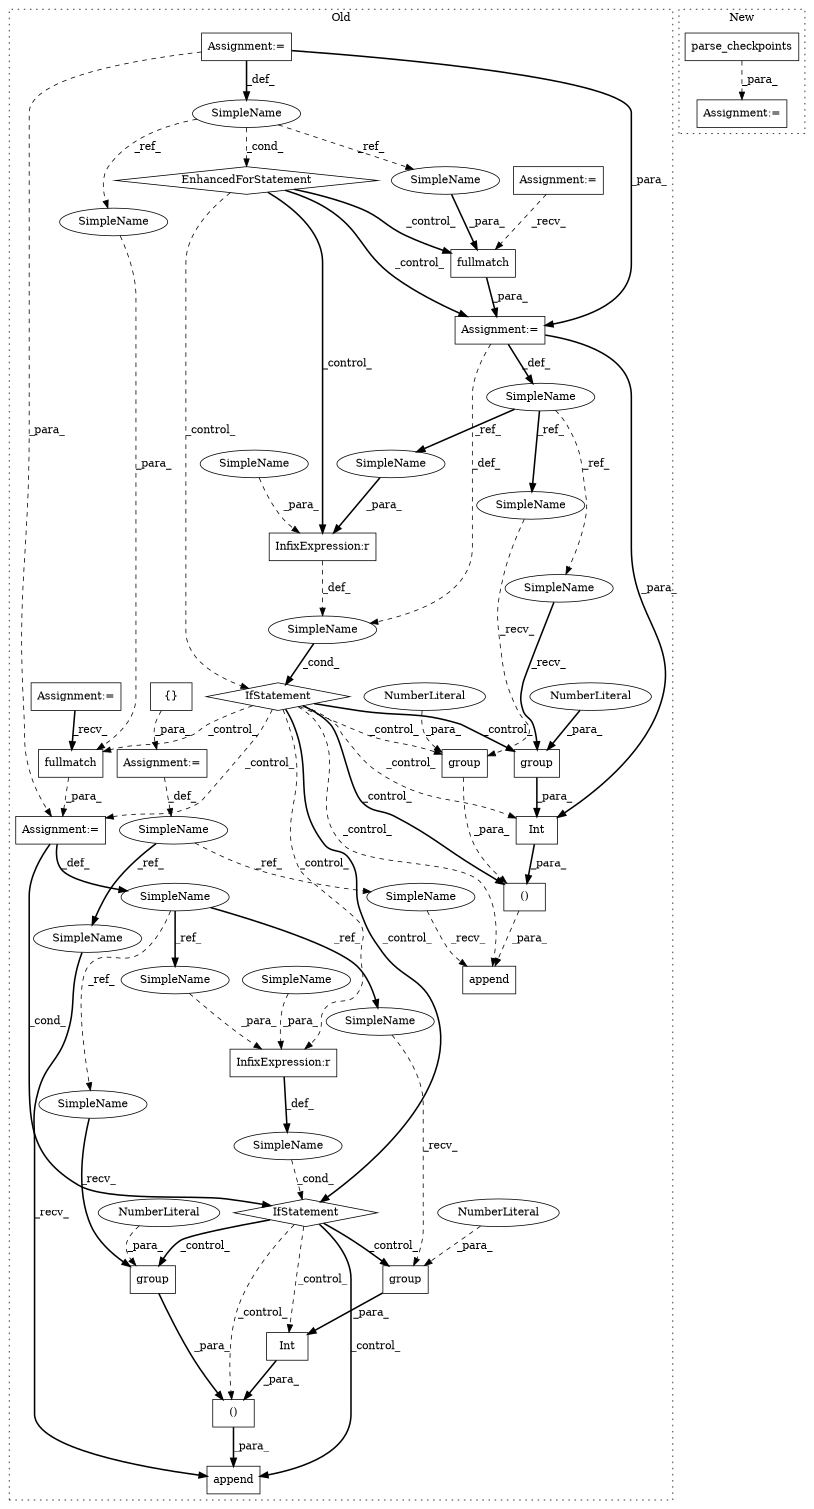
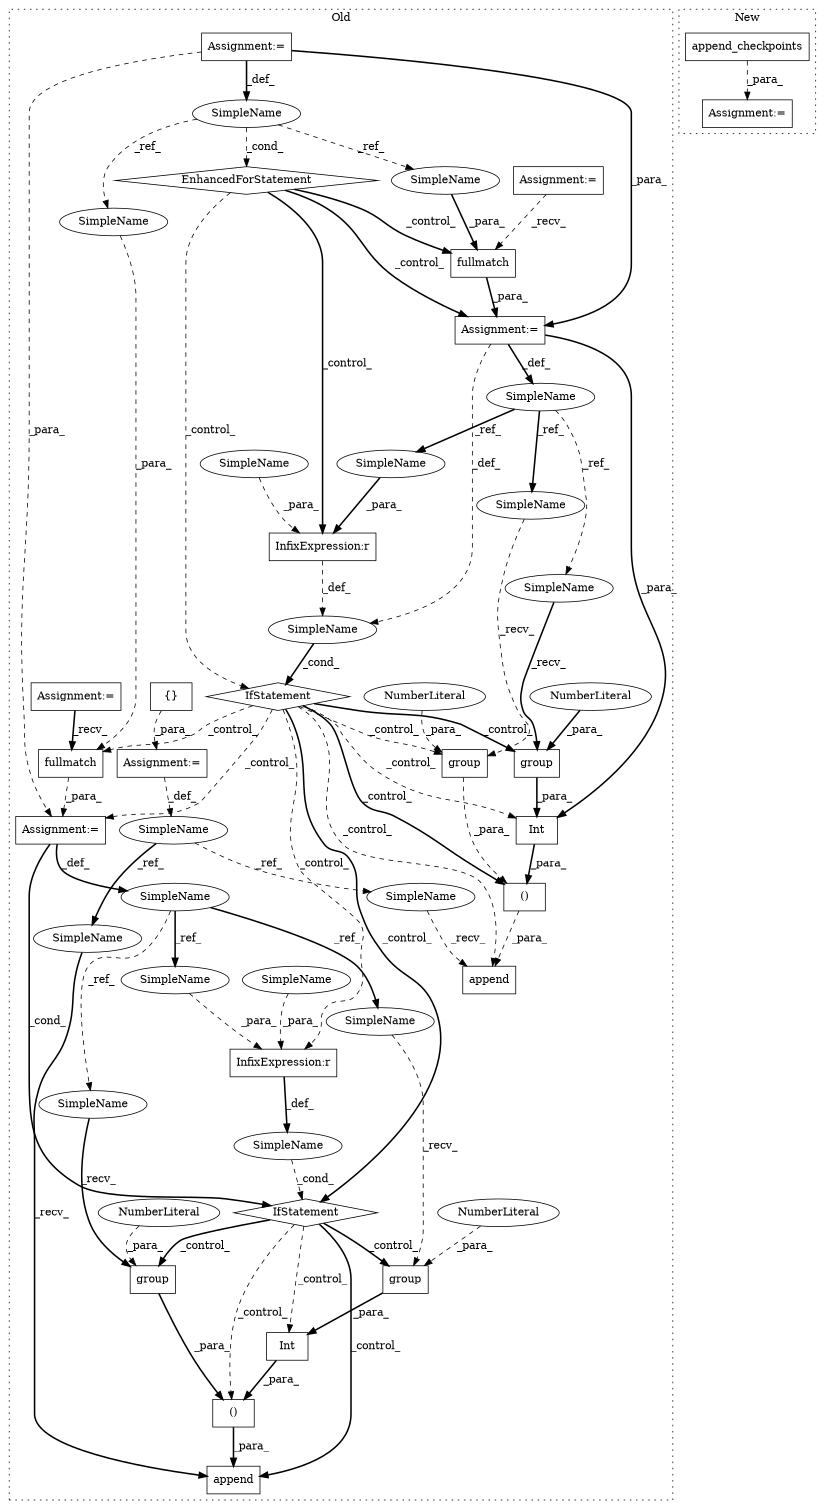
(742, 47) -> (747, 47)
